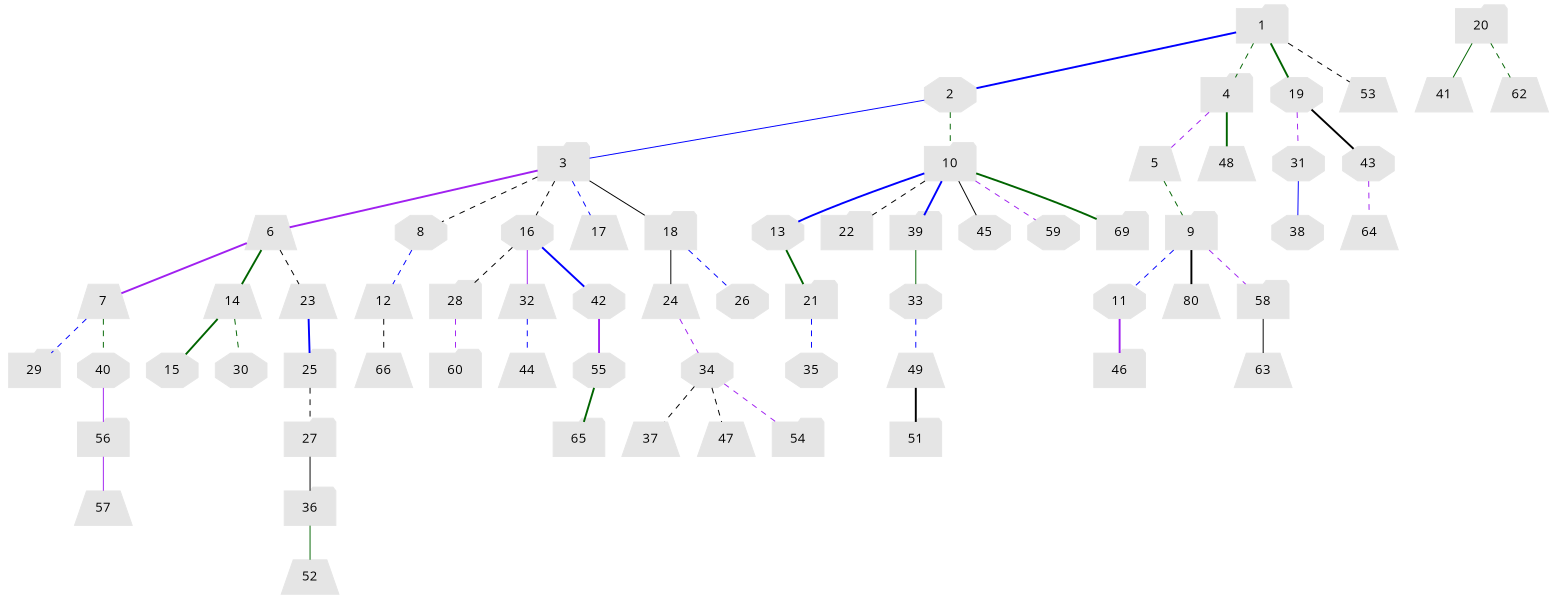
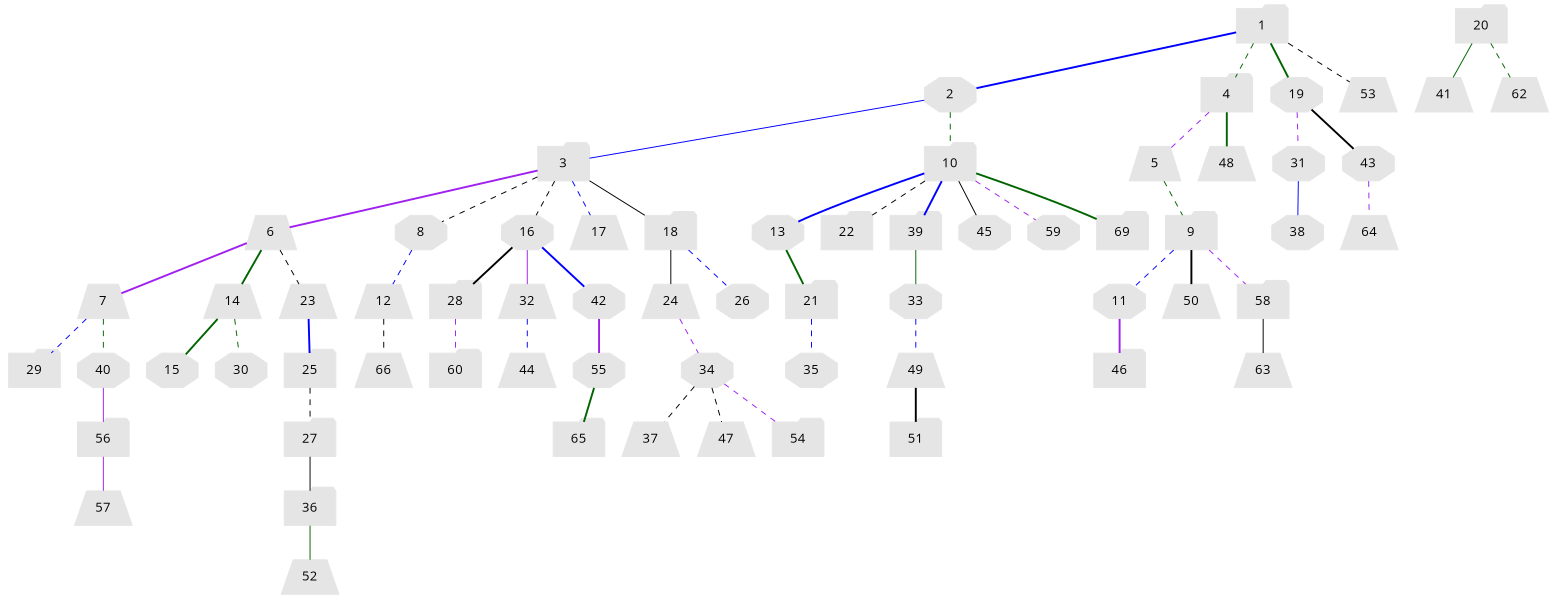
(493, 266) -> (493, 266)
(1191, 301) -> (1191, 301)
